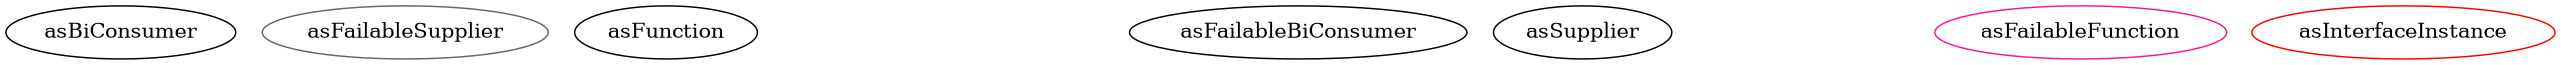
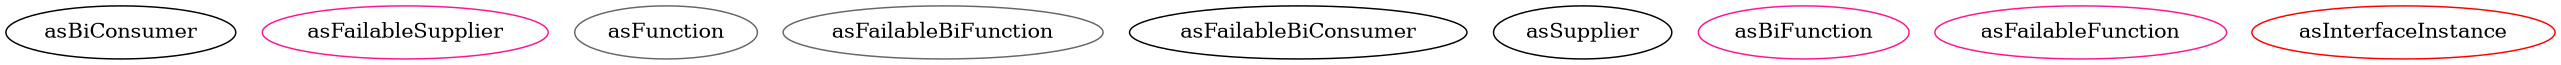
(405, 32) -> (405, 32)
(666, 32) -> (666, 32)
none -> (943, 32)
none -> (1804, 32)
